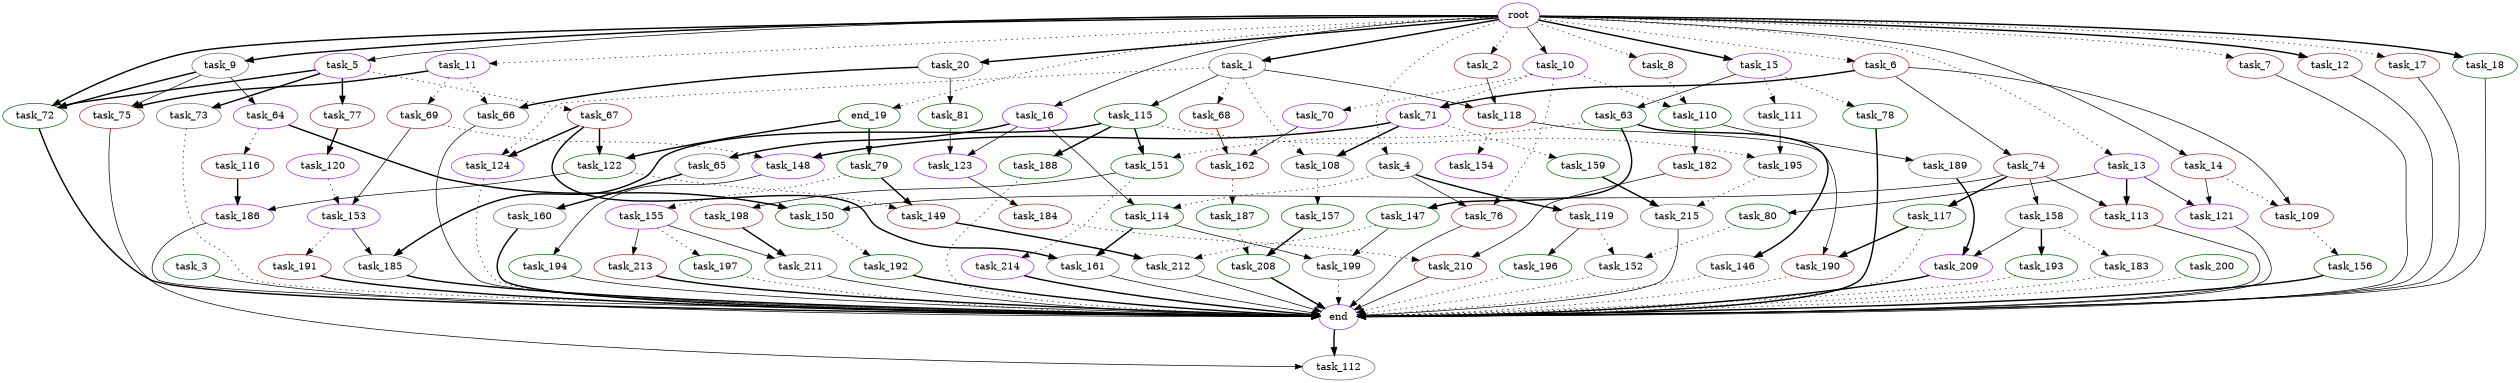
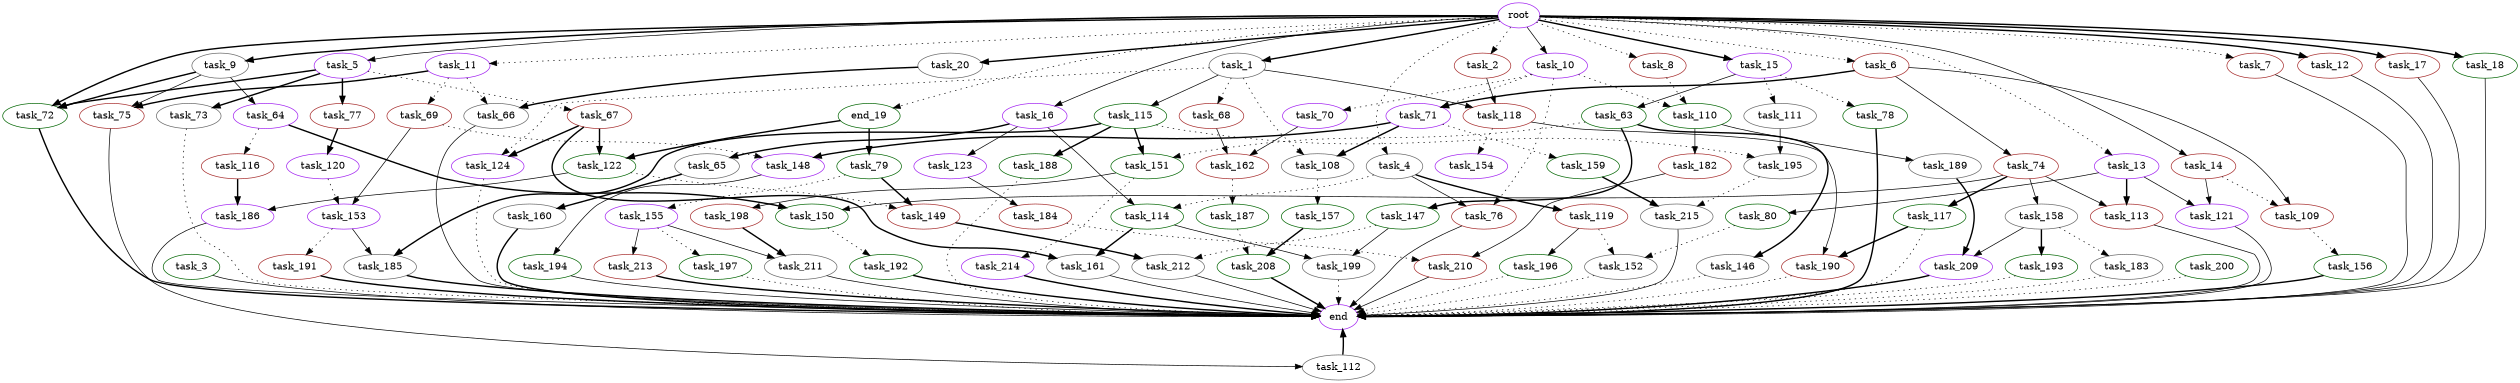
(1959, 25) -> (1959, 25)
(950, 116) -> none
(1334, 339) -> (1343, 346)
